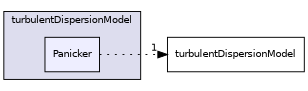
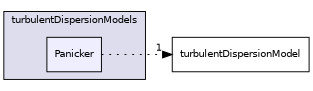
(72, 21) -> (75, 21)
